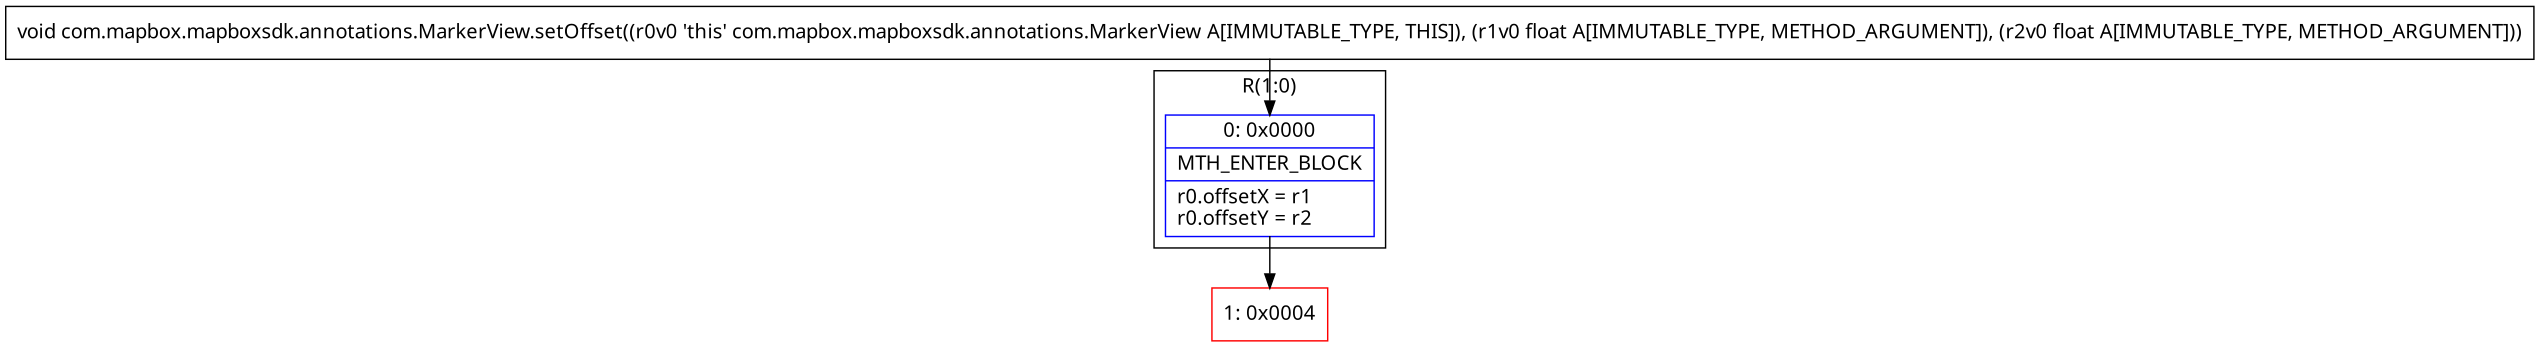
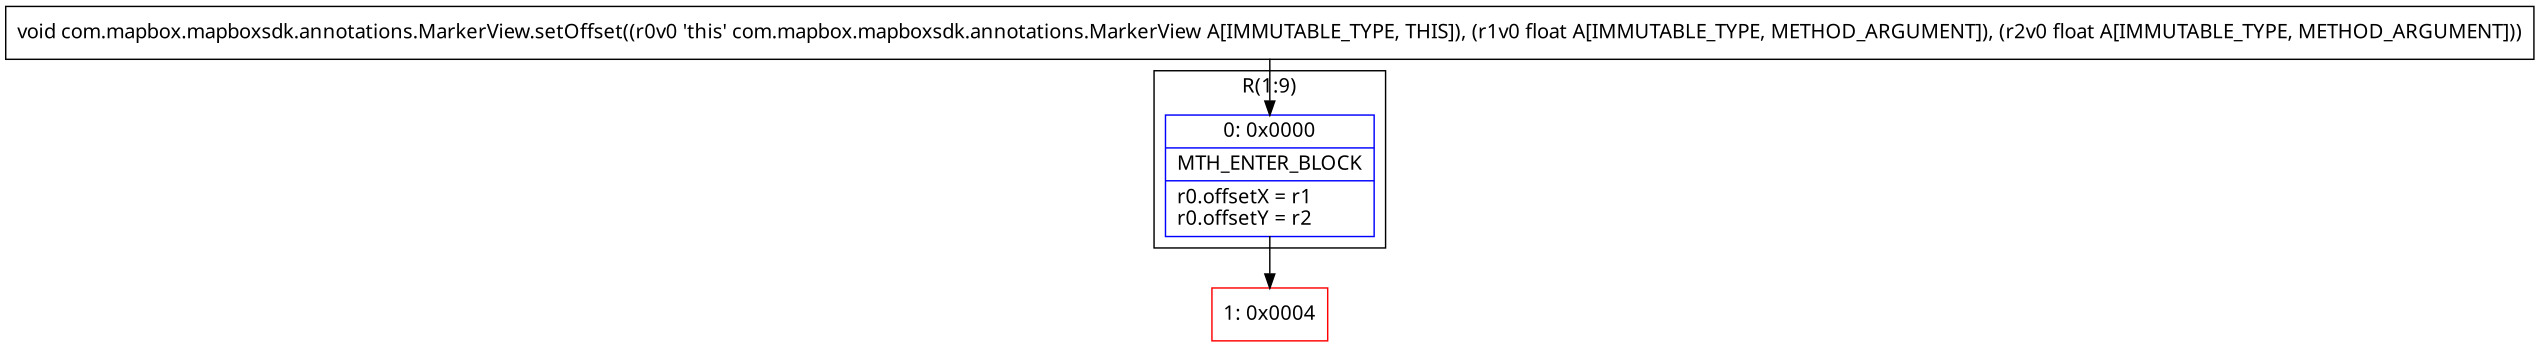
(1270, 87) -> (1270, 87)
